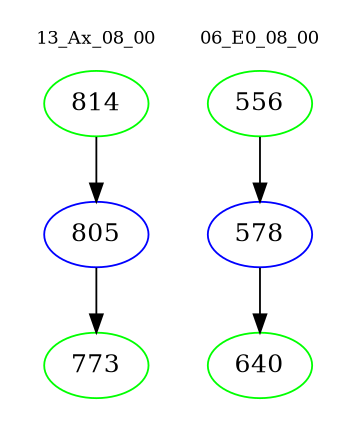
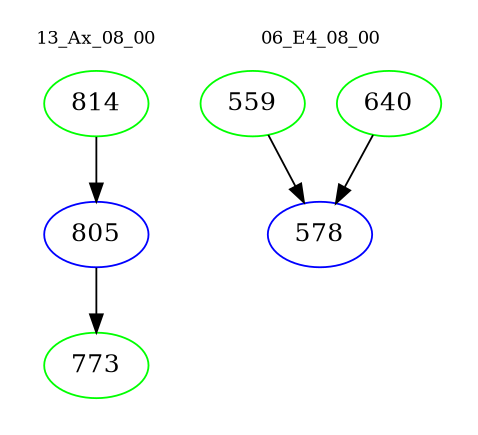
(260, 39) -> (321, 39)
(260, 104) -> (253, 104)
(260, 291) -> (359, 161)
